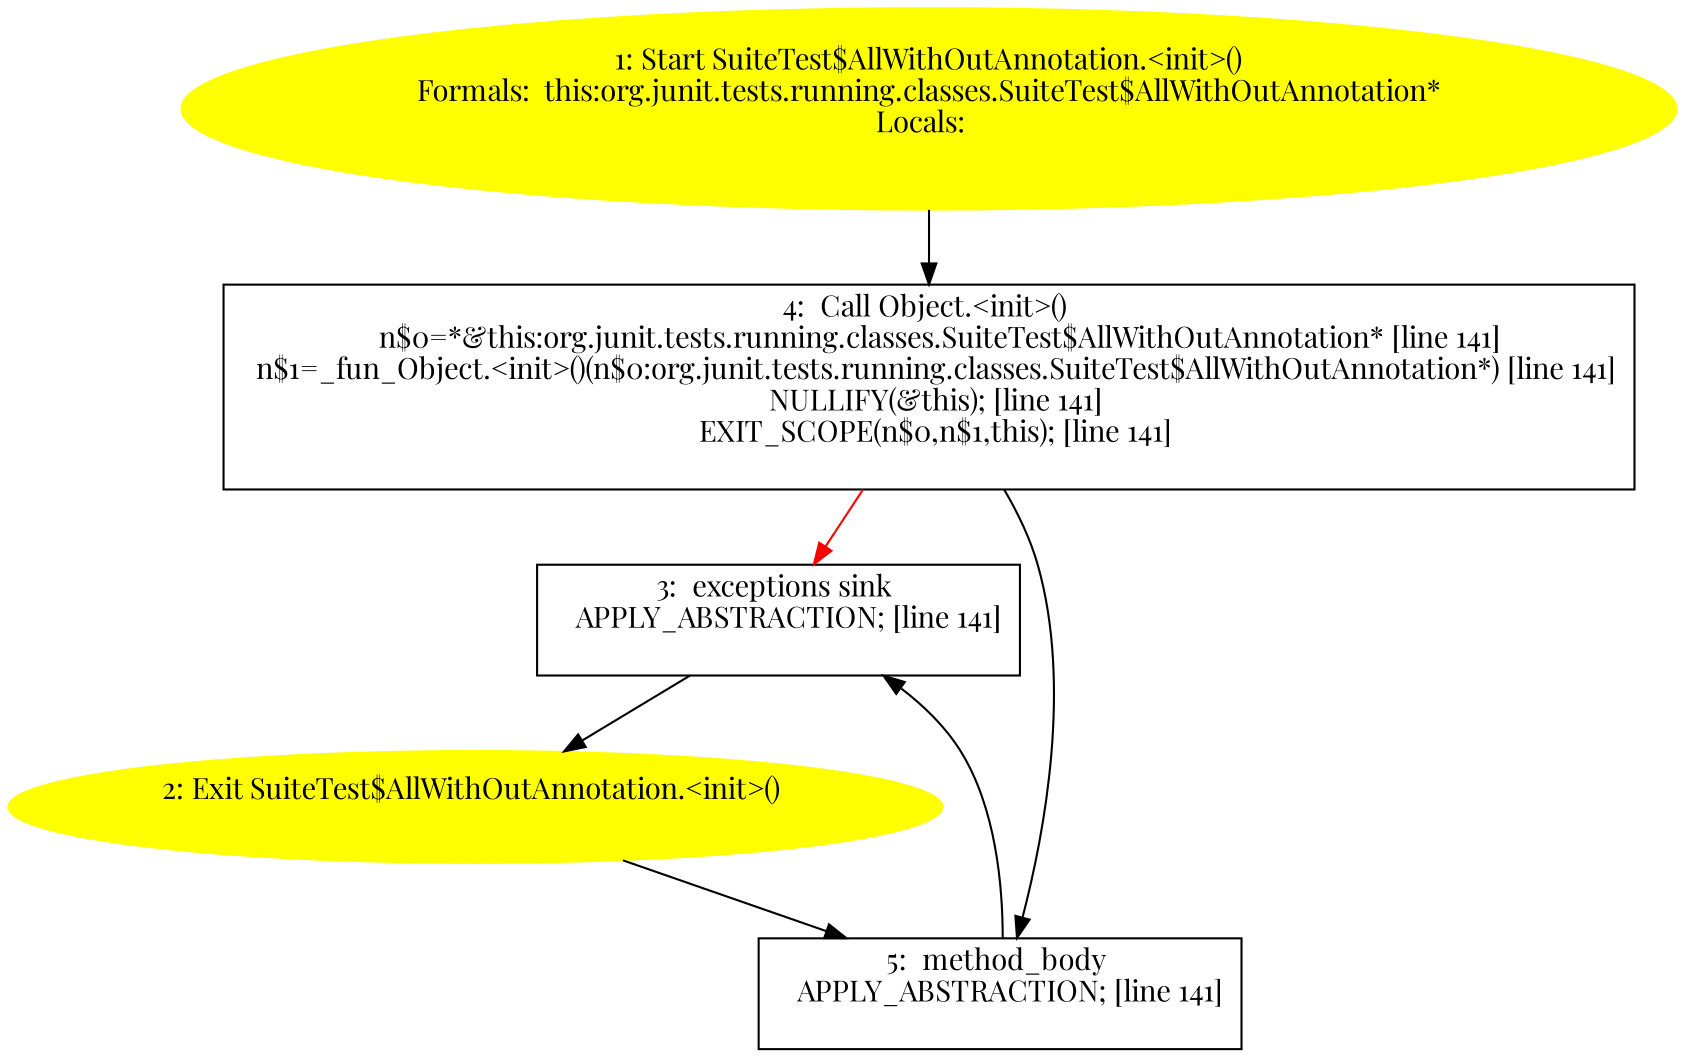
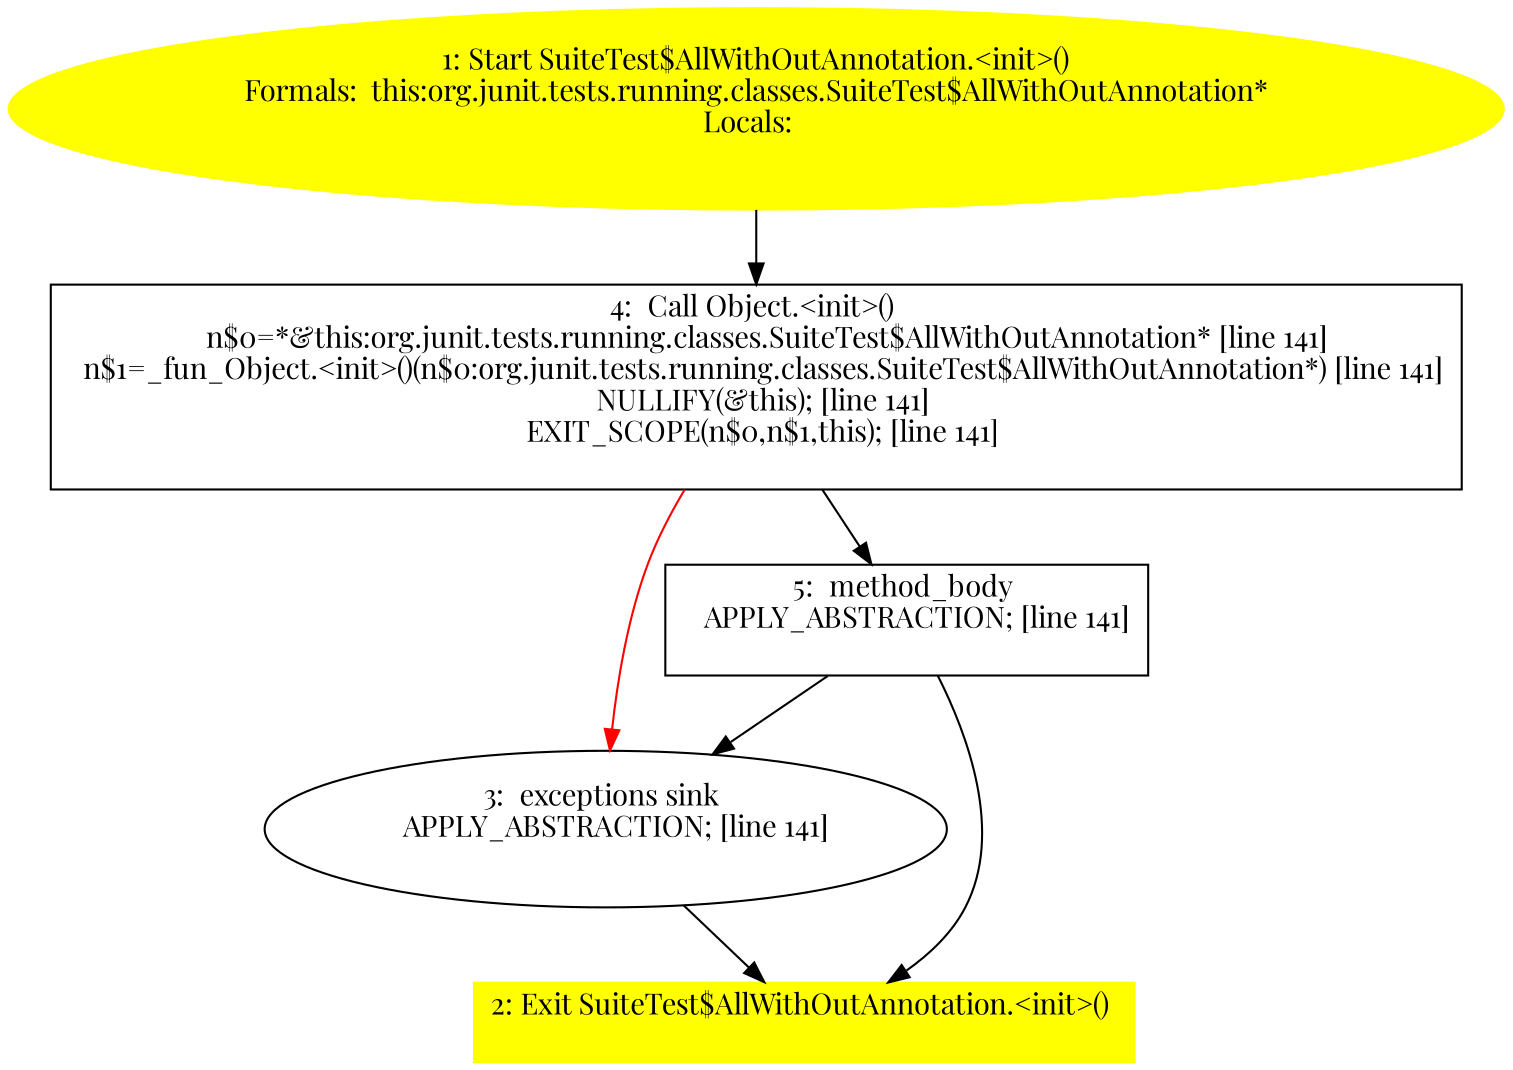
(779, 620) -> (606, 829)
(475, 807) -> (804, 1022)
(725, 896) -> (982, 833)
